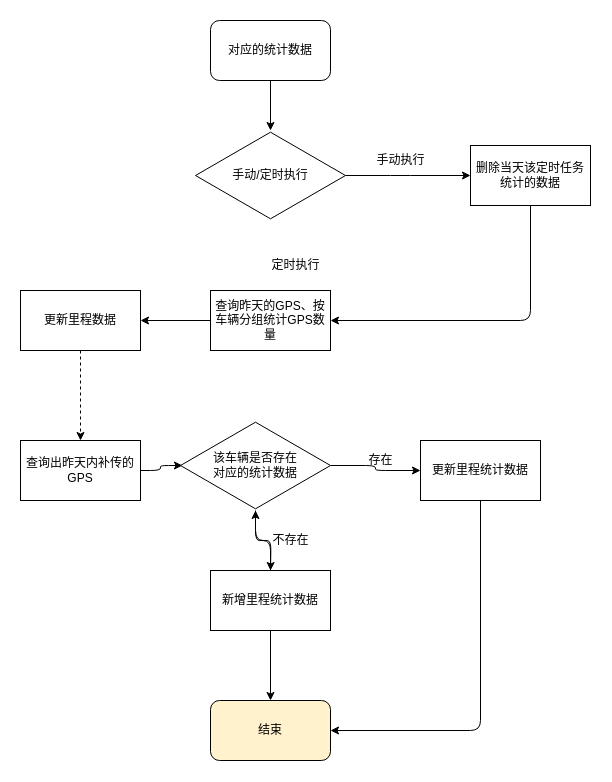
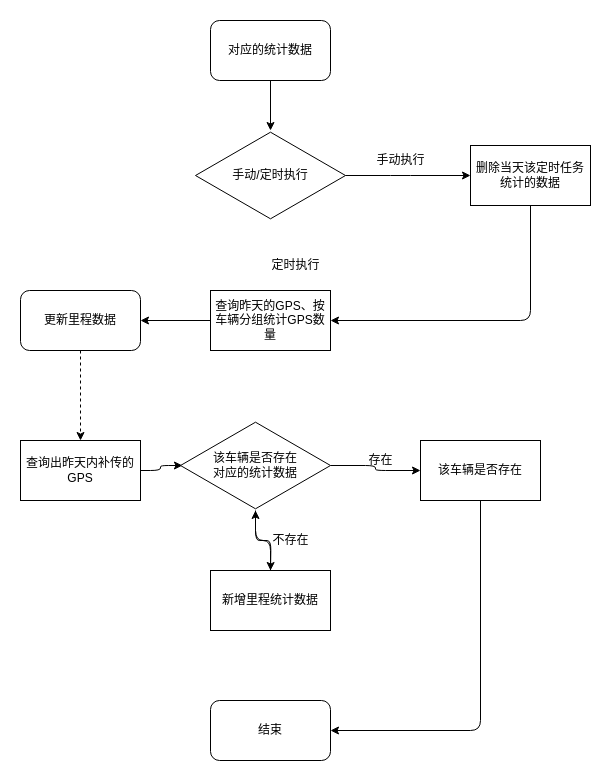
(81, 321) -> (81, 321)
(481, 471) -> (481, 471)
(271, 662) -> none
(271, 731) -> (271, 731)
